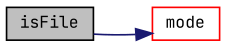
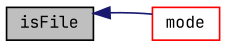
(115, 35) -> (131, 13)
